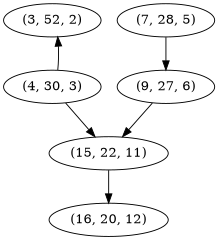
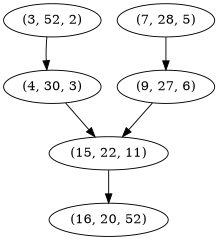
(58, 58) -> (46, 49)
(109, 220) -> (109, 220)
